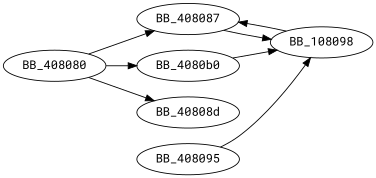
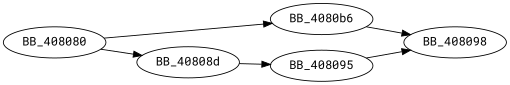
(188, 19) -> none
(322, 42) -> (455, 42)
none -> (250, 64)
(188, 66) -> (322, 19)
